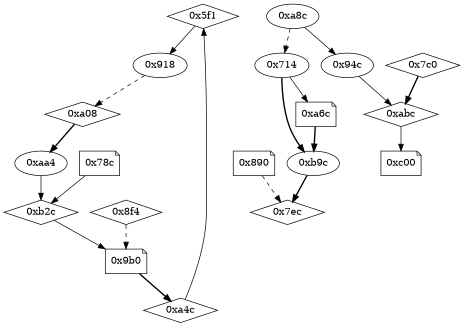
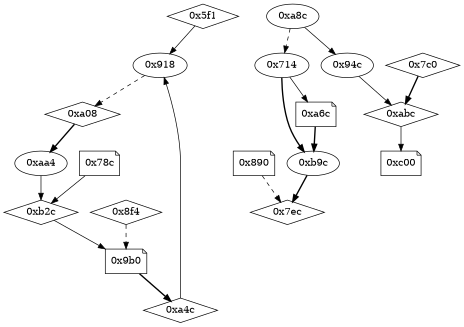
(206, 169) -> (181, 190)
